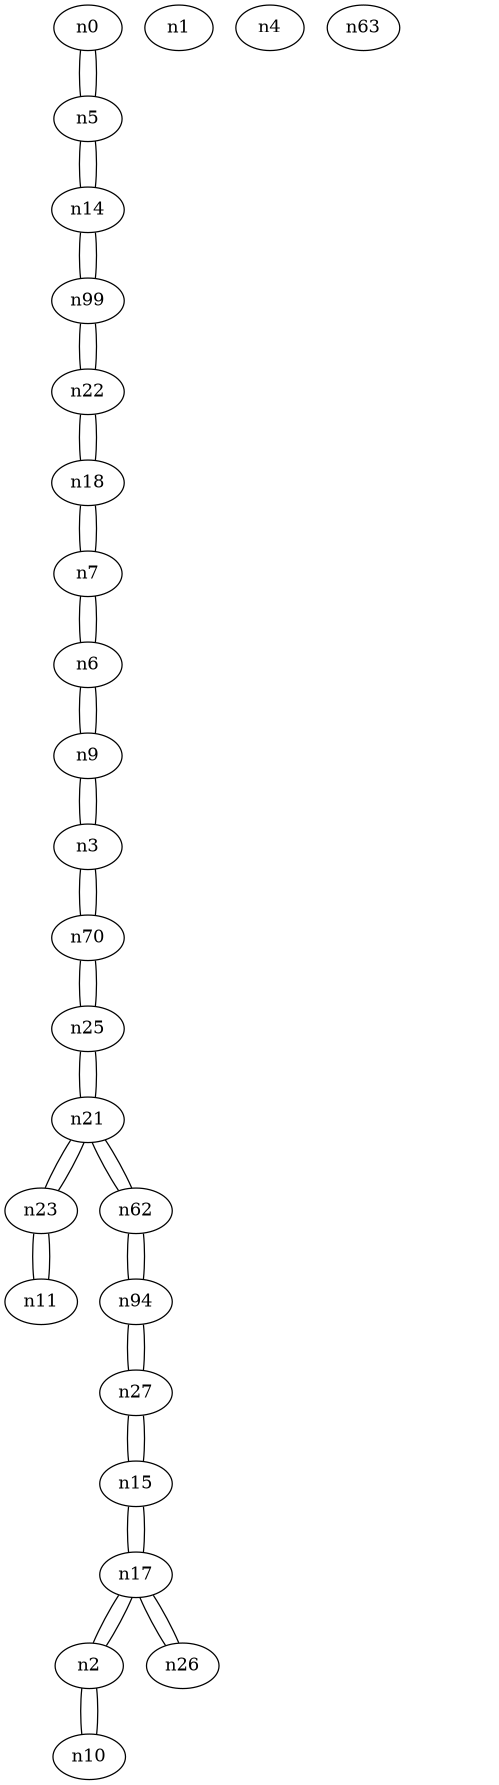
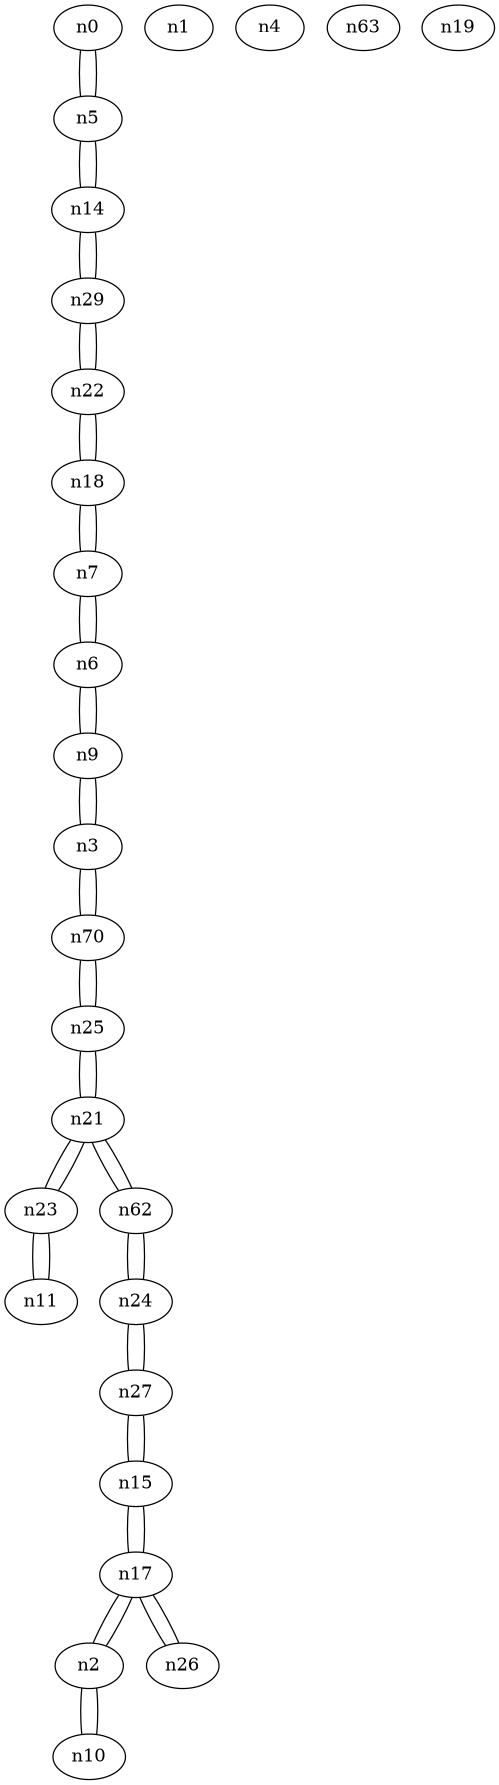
none -> (458, 28)
(88, 301) -> (88, 301)
(136, 1302) -> (136, 1302)
